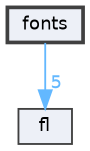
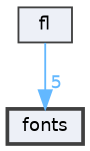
(45, 67) -> (45, 67)
